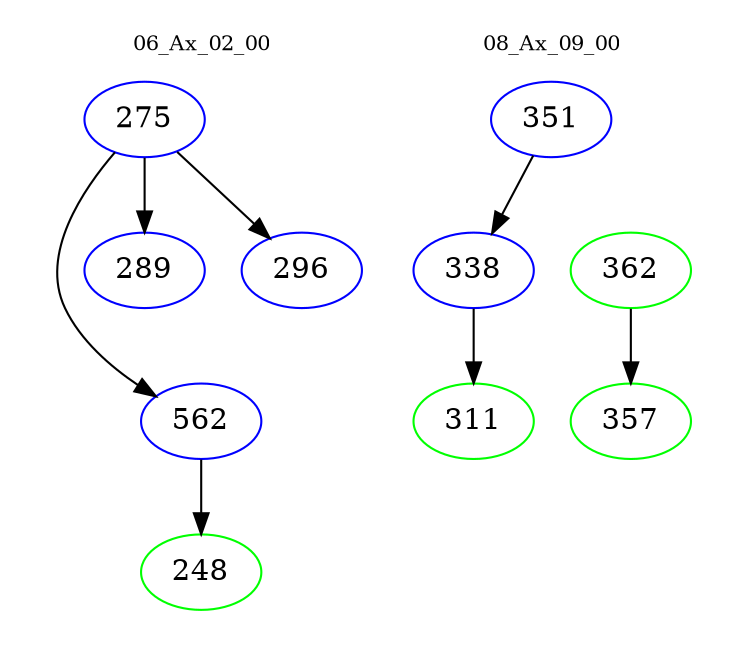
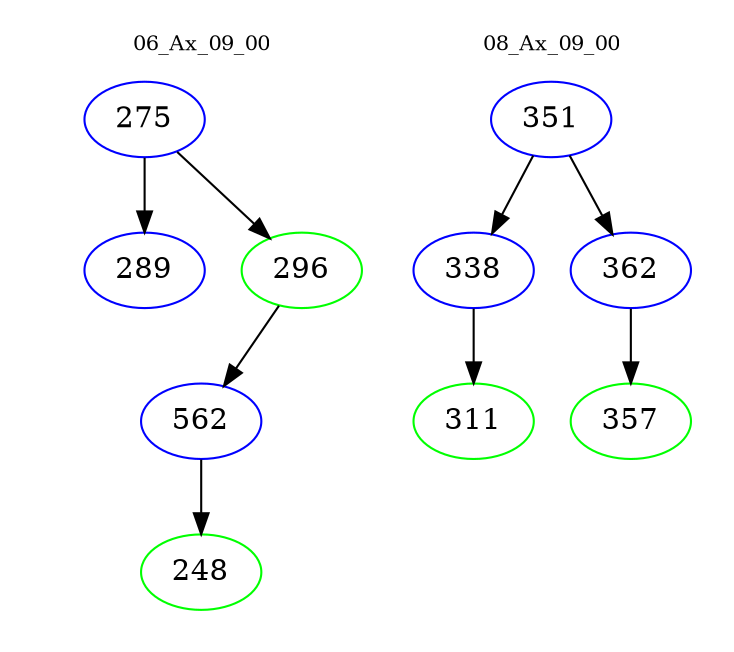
(202, 45) -> (202, 45)
none -> (586, 186)
(302, 270) -> (302, 270)
(631, 270) -> (631, 270)
(58, 277) -> (257, 337)
